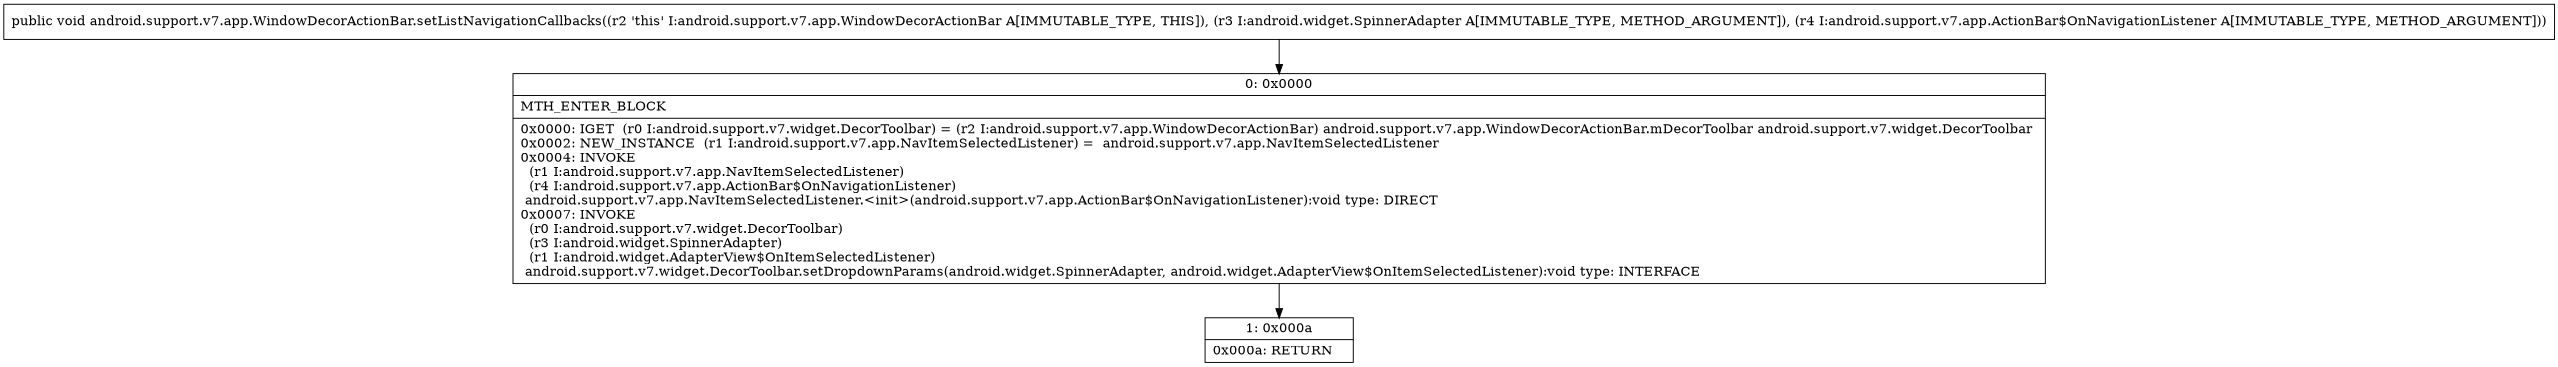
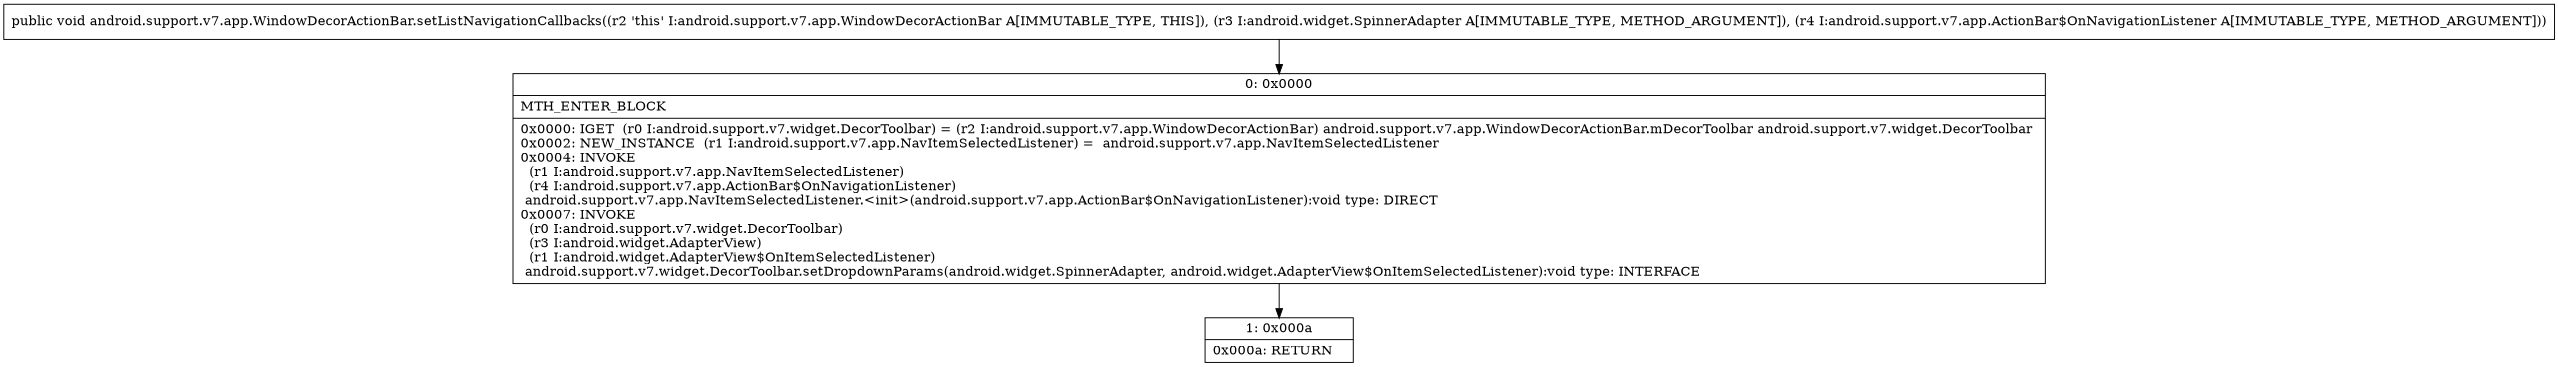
(652, 243) -> (641, 243)
